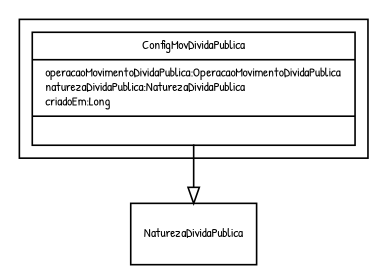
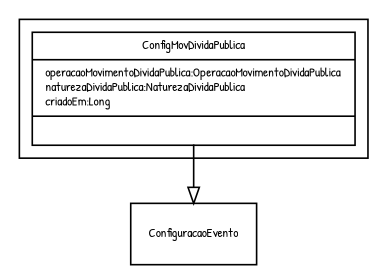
(194, 234) -> (194, 234)
